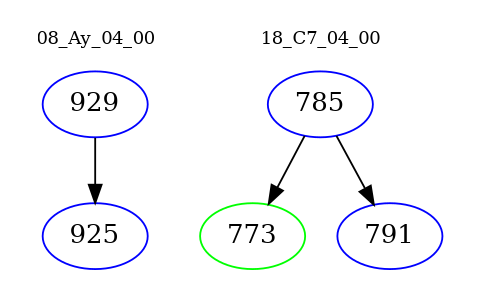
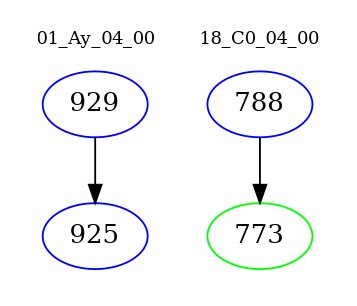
(96, 39) -> (96, 39)
(321, 39) -> (260, 39)
(320, 104) -> (260, 104)
(390, 236) -> none
